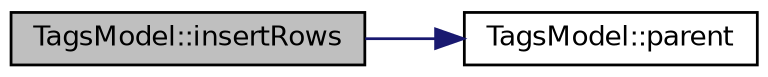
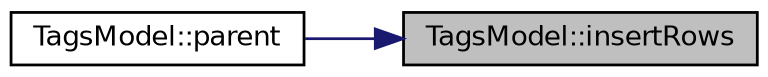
(400, 39) -> (340, 39)
